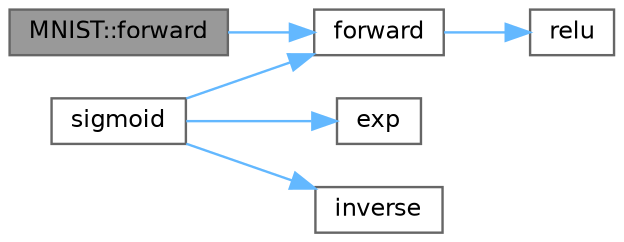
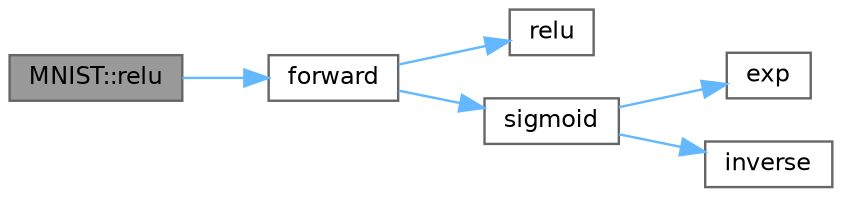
(119, 32) -> (96, 78)
(238, 80) -> (429, 97)
